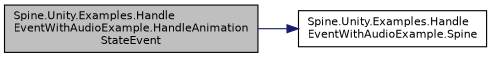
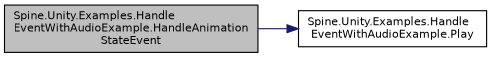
(393, 29) -> (393, 29)
